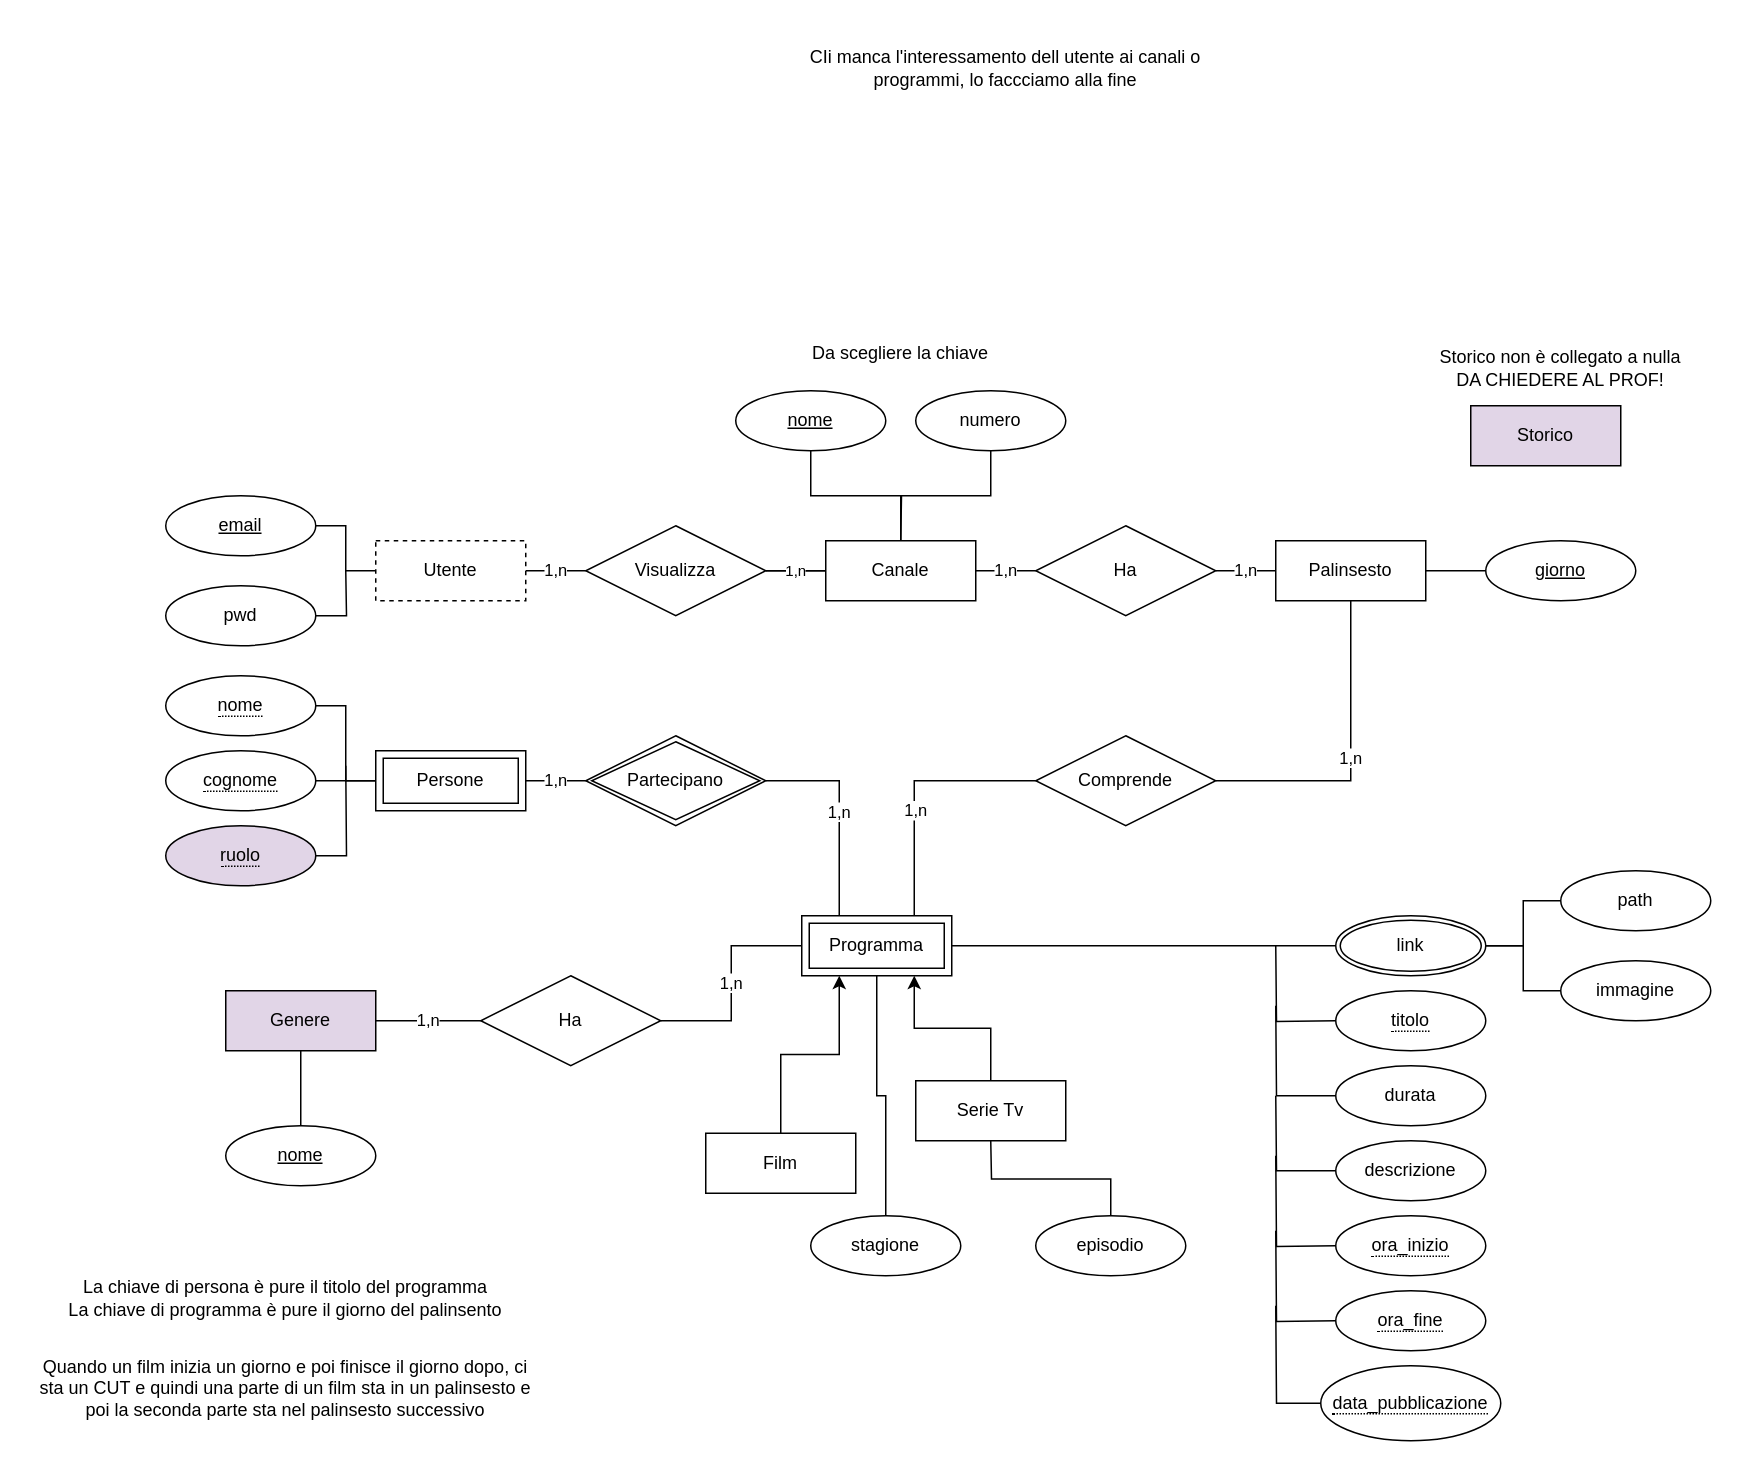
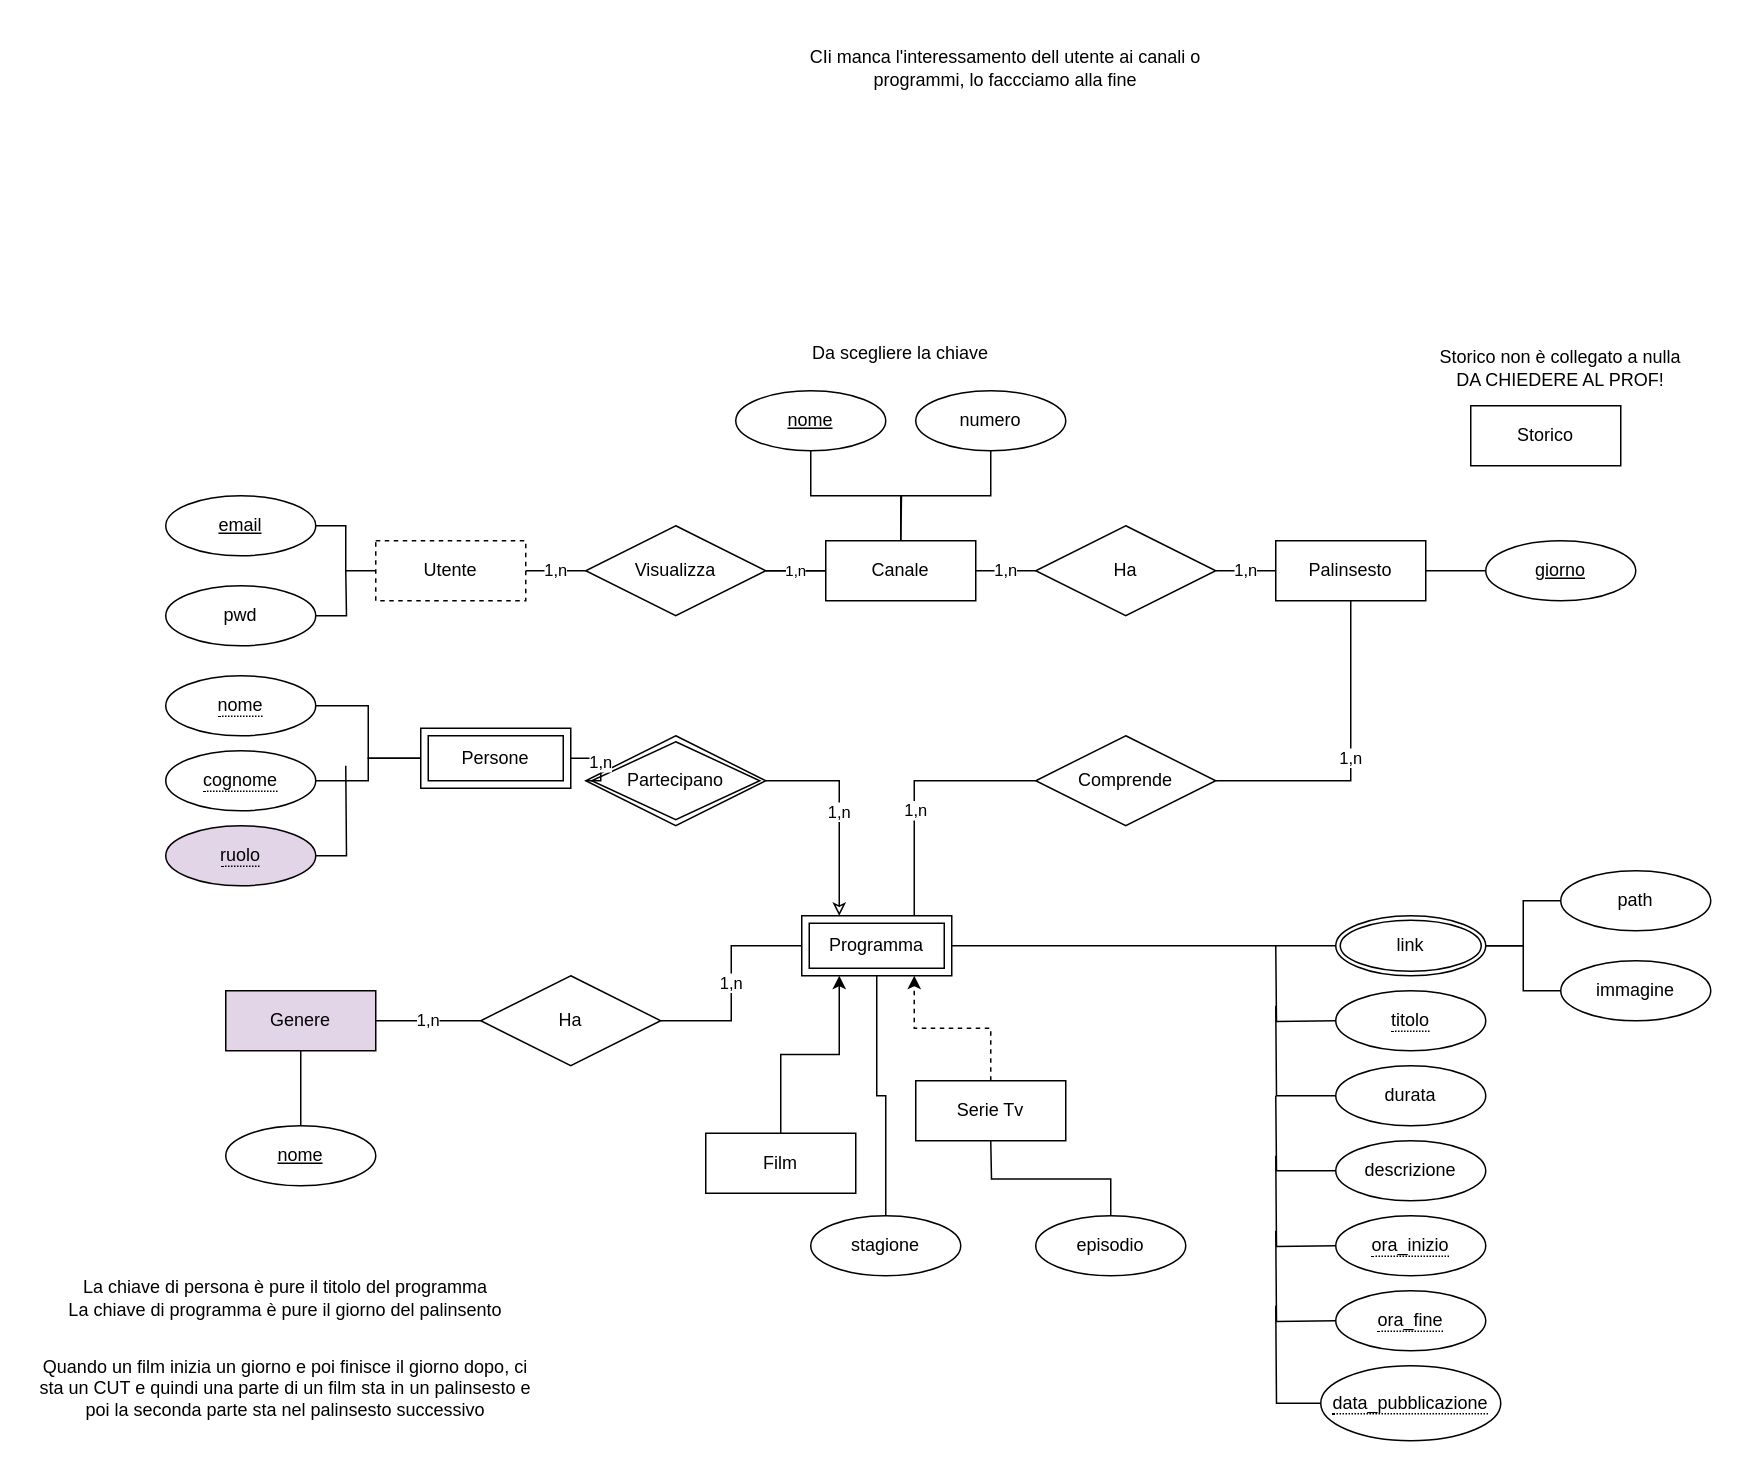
(1546, 436) -> (1546, 436)
(451, 781) -> (496, 758)
(839, 908) -> (839, 904)
(956, 1028) -> (956, 1028)
